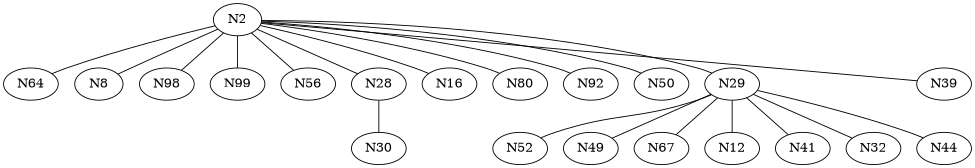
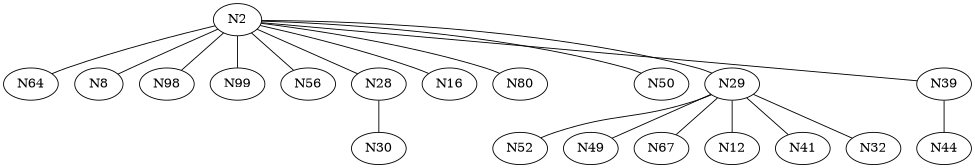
(591, 84) -> none
(841, 111) -> (944, 116)
